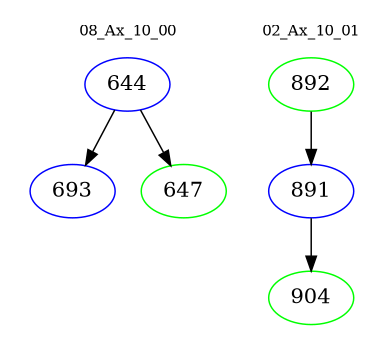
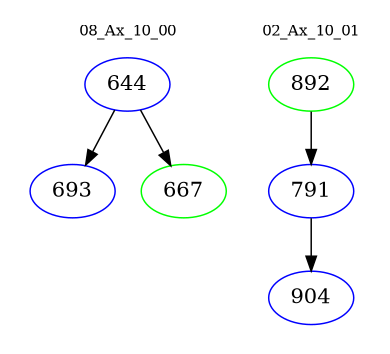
(184, 191) -> (184, 191)
(311, 191) -> (311, 191)
(311, 298) -> (311, 298)
